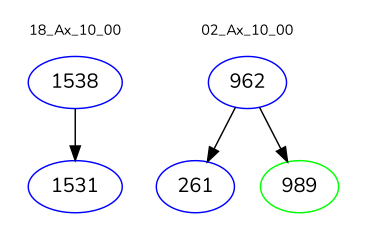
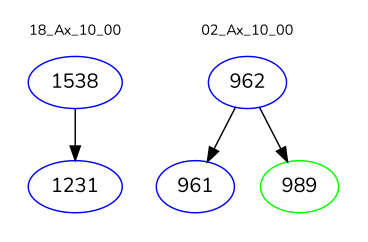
(75, 187) -> (75, 187)
(195, 187) -> (195, 187)
